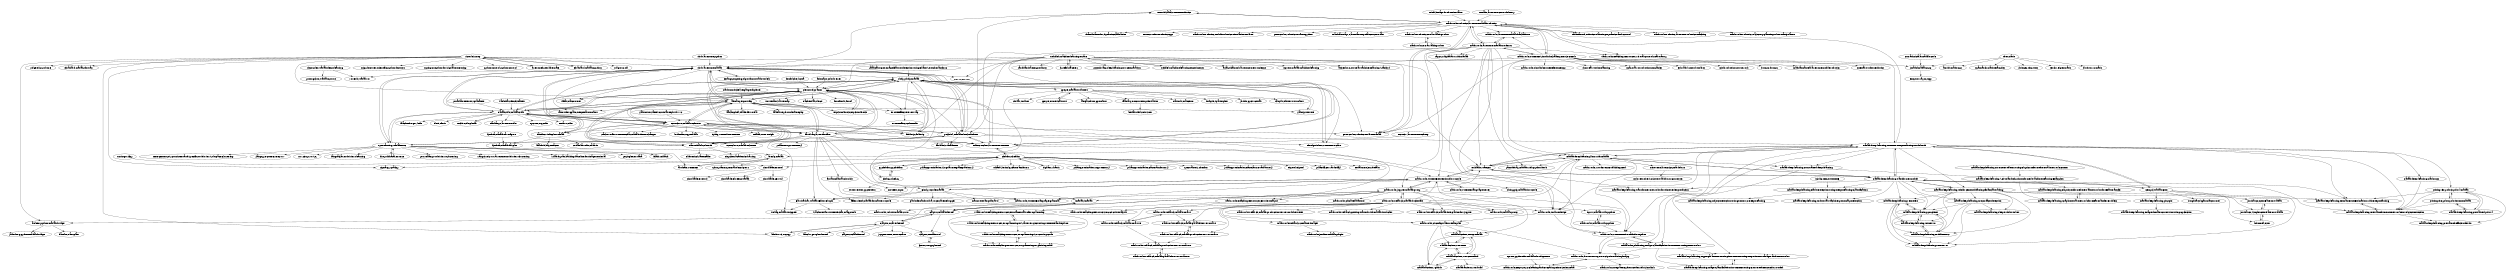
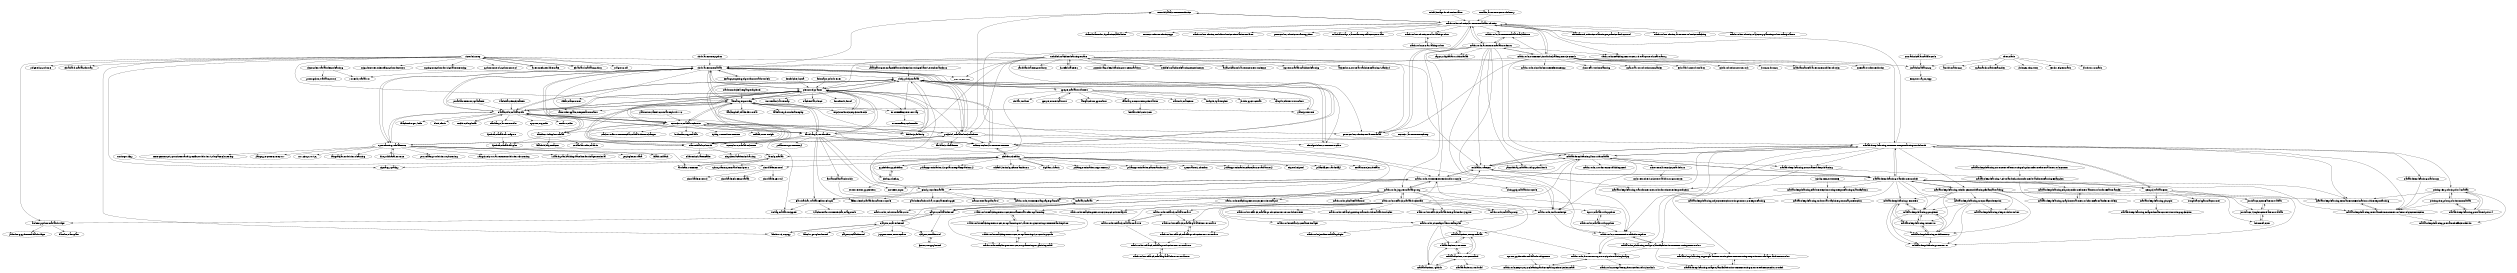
(691, 94) -> (777, 95)
(1470, 190) -> none
(1311, 229) -> (1383, 229)
